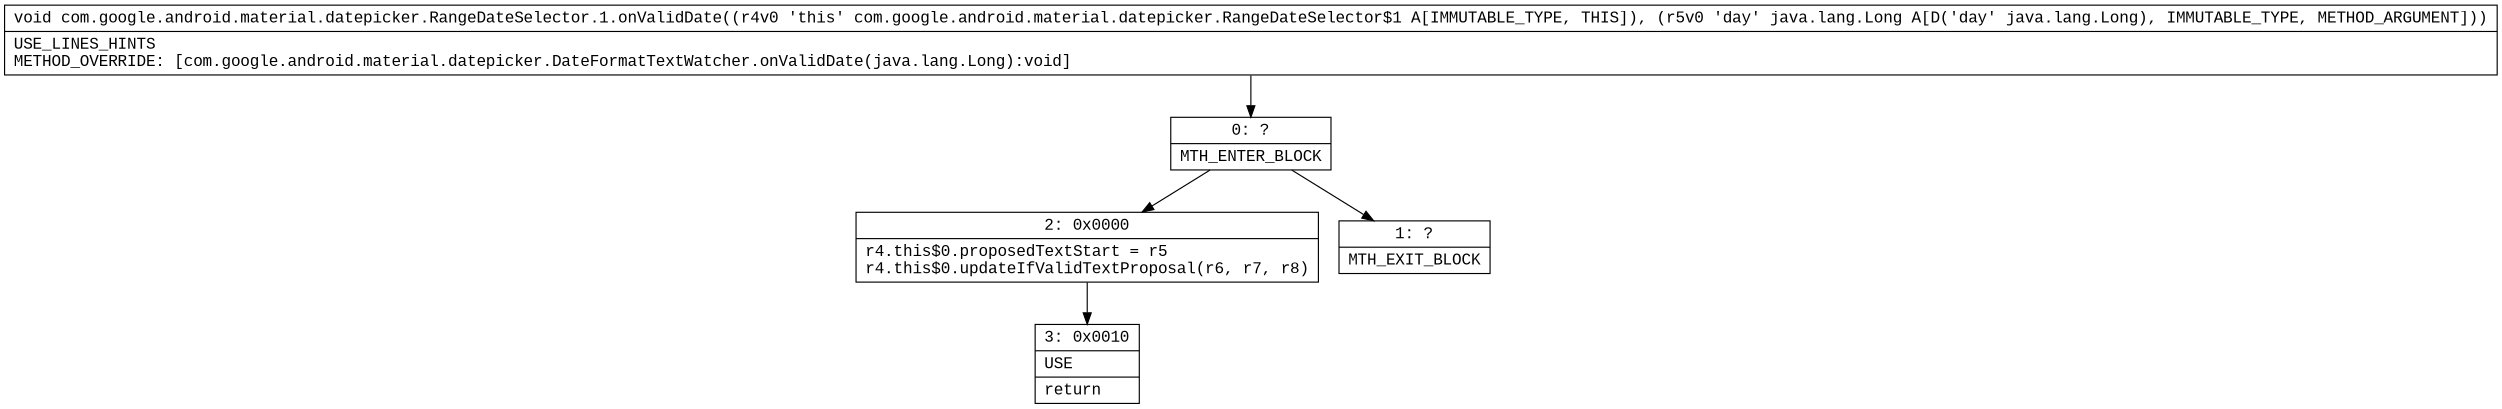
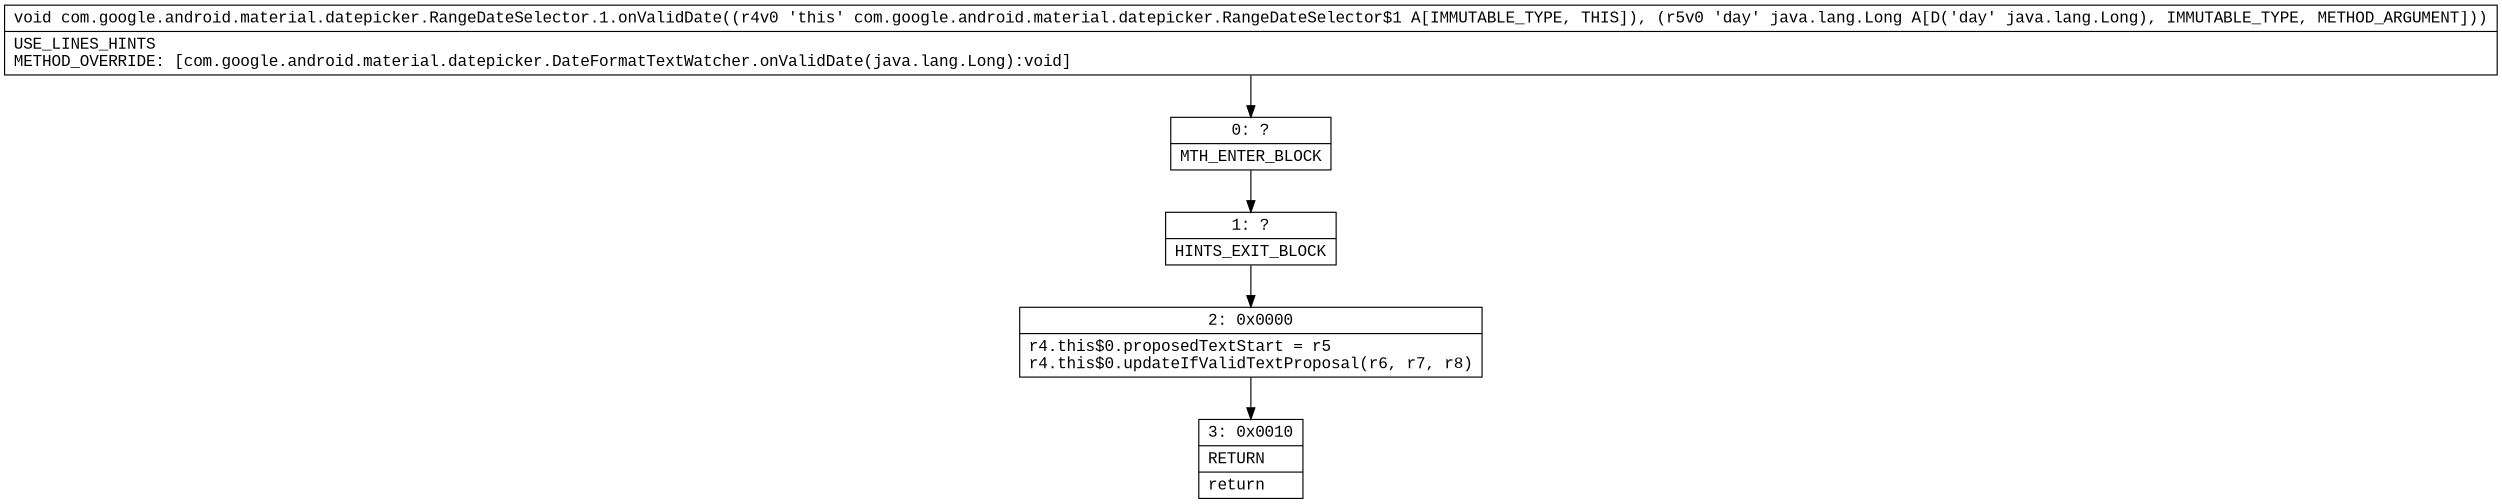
(1181, 188) -> (1251, 280)
(1415, 260) -> (1251, 251)
(1059, 363) -> (1237, 458)
